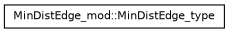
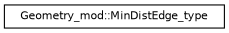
(114, 16) -> (114, 16)
